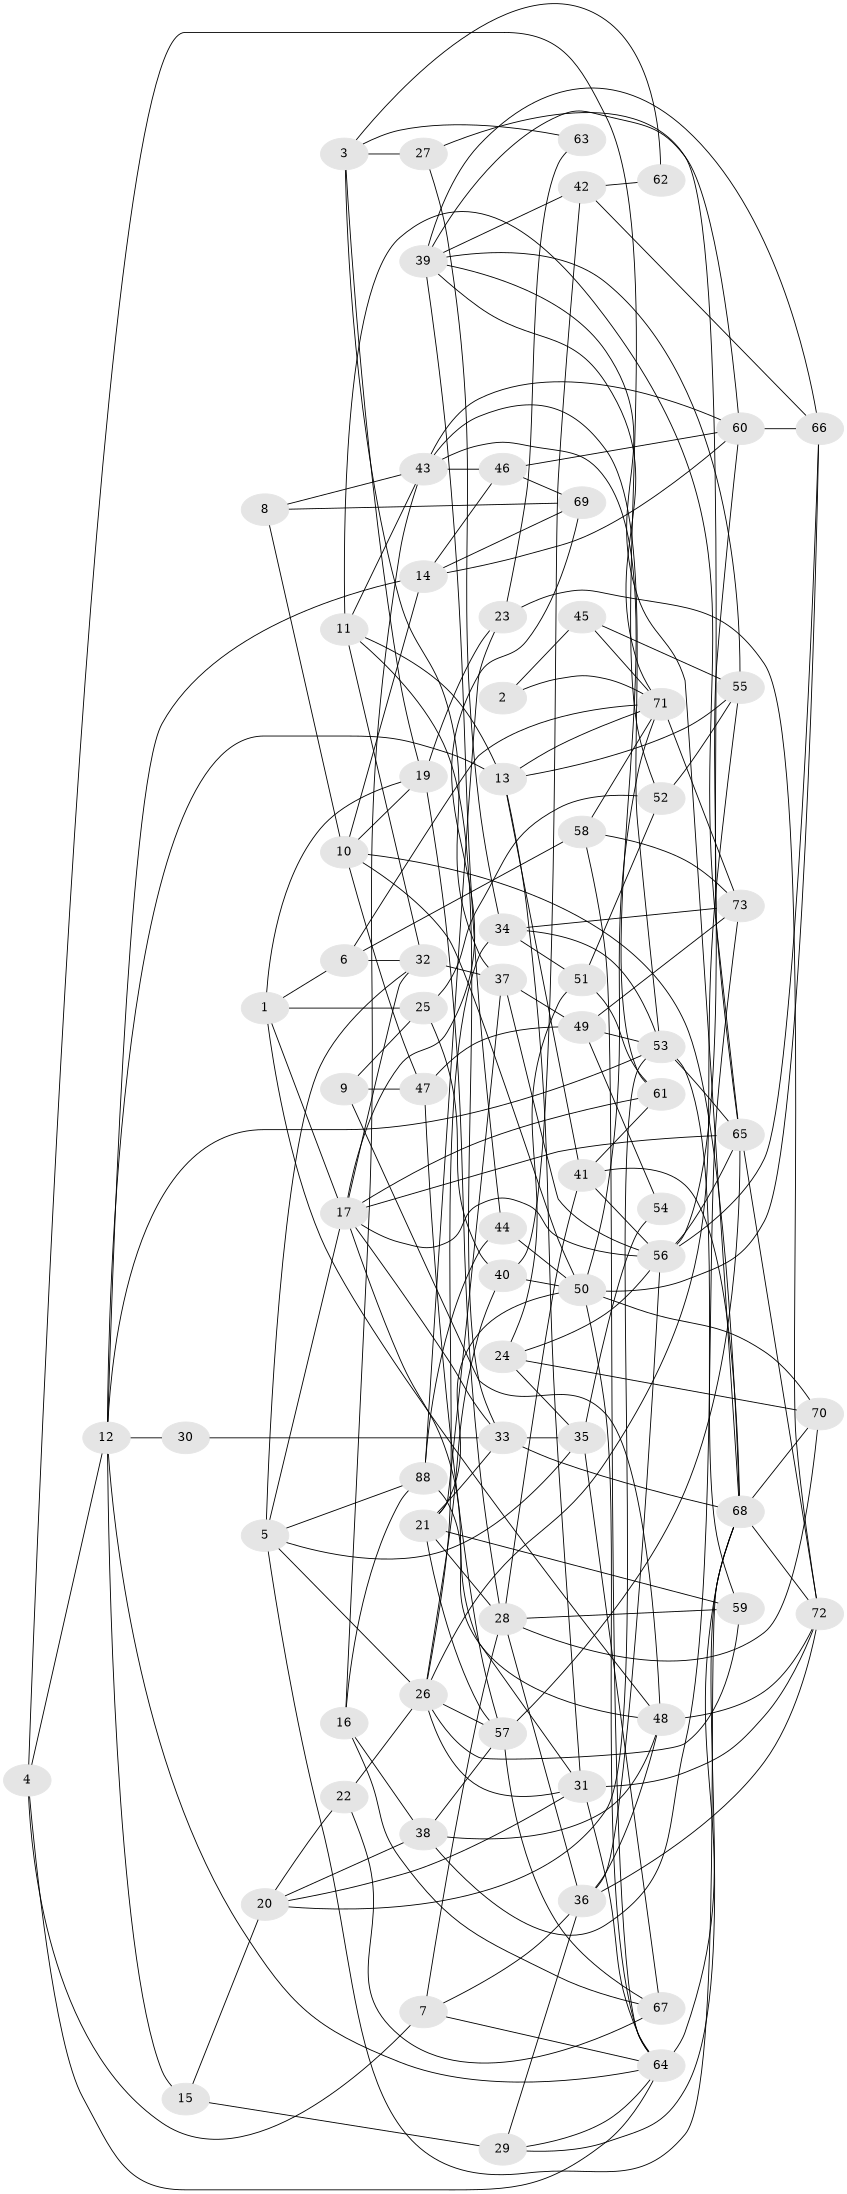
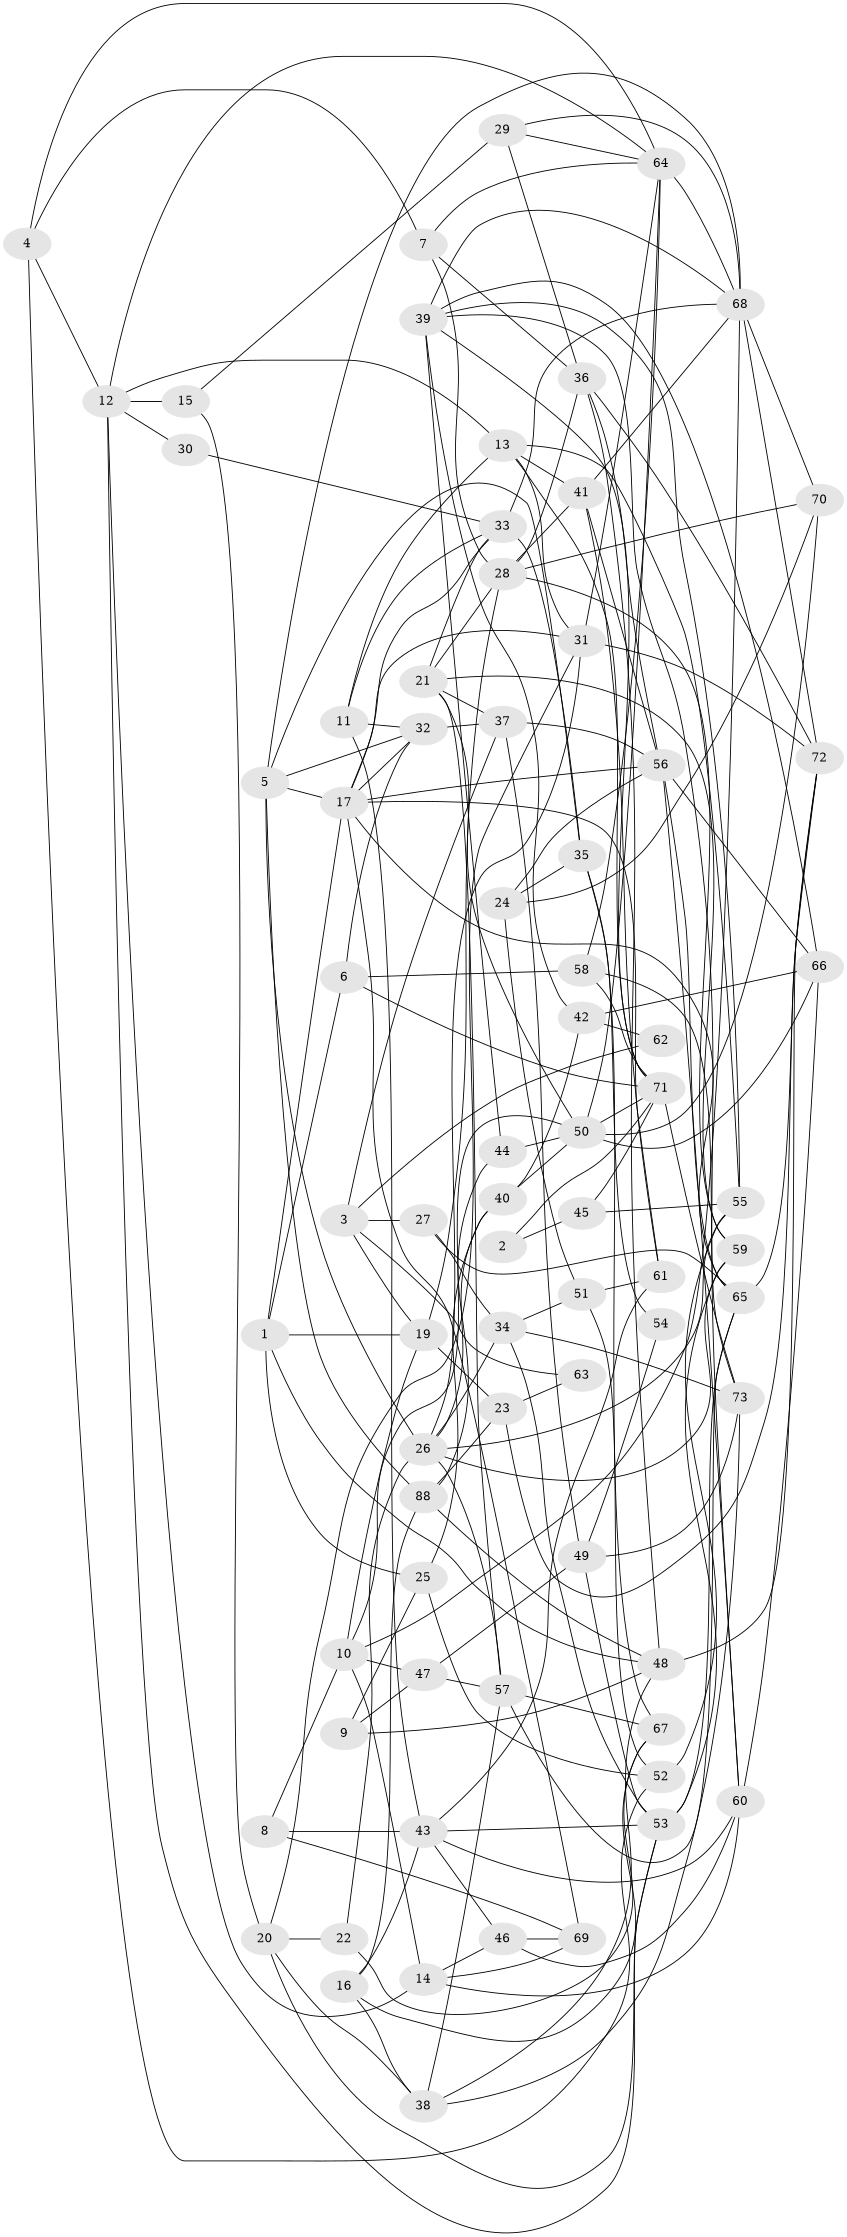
(672, 430) -> none
